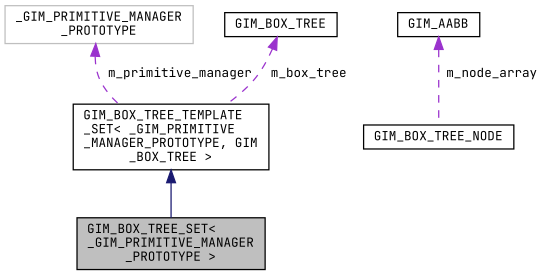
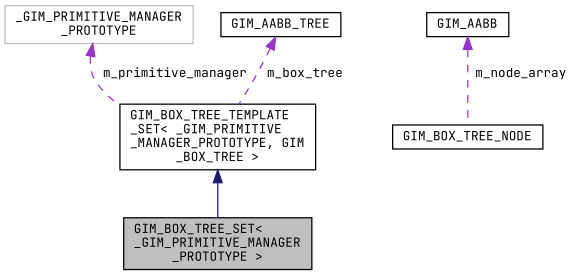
(281, 25) -> (281, 25)
